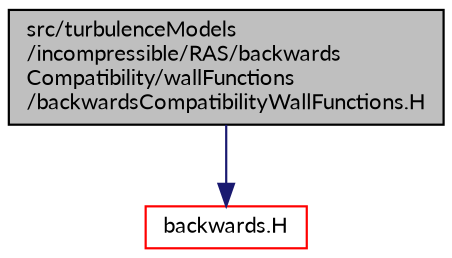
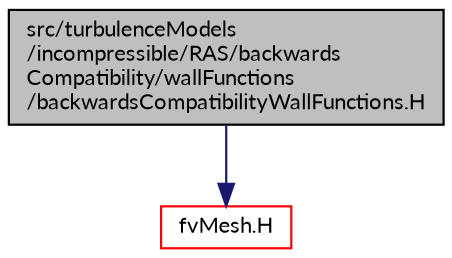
(226, 227) -> (226, 227)
